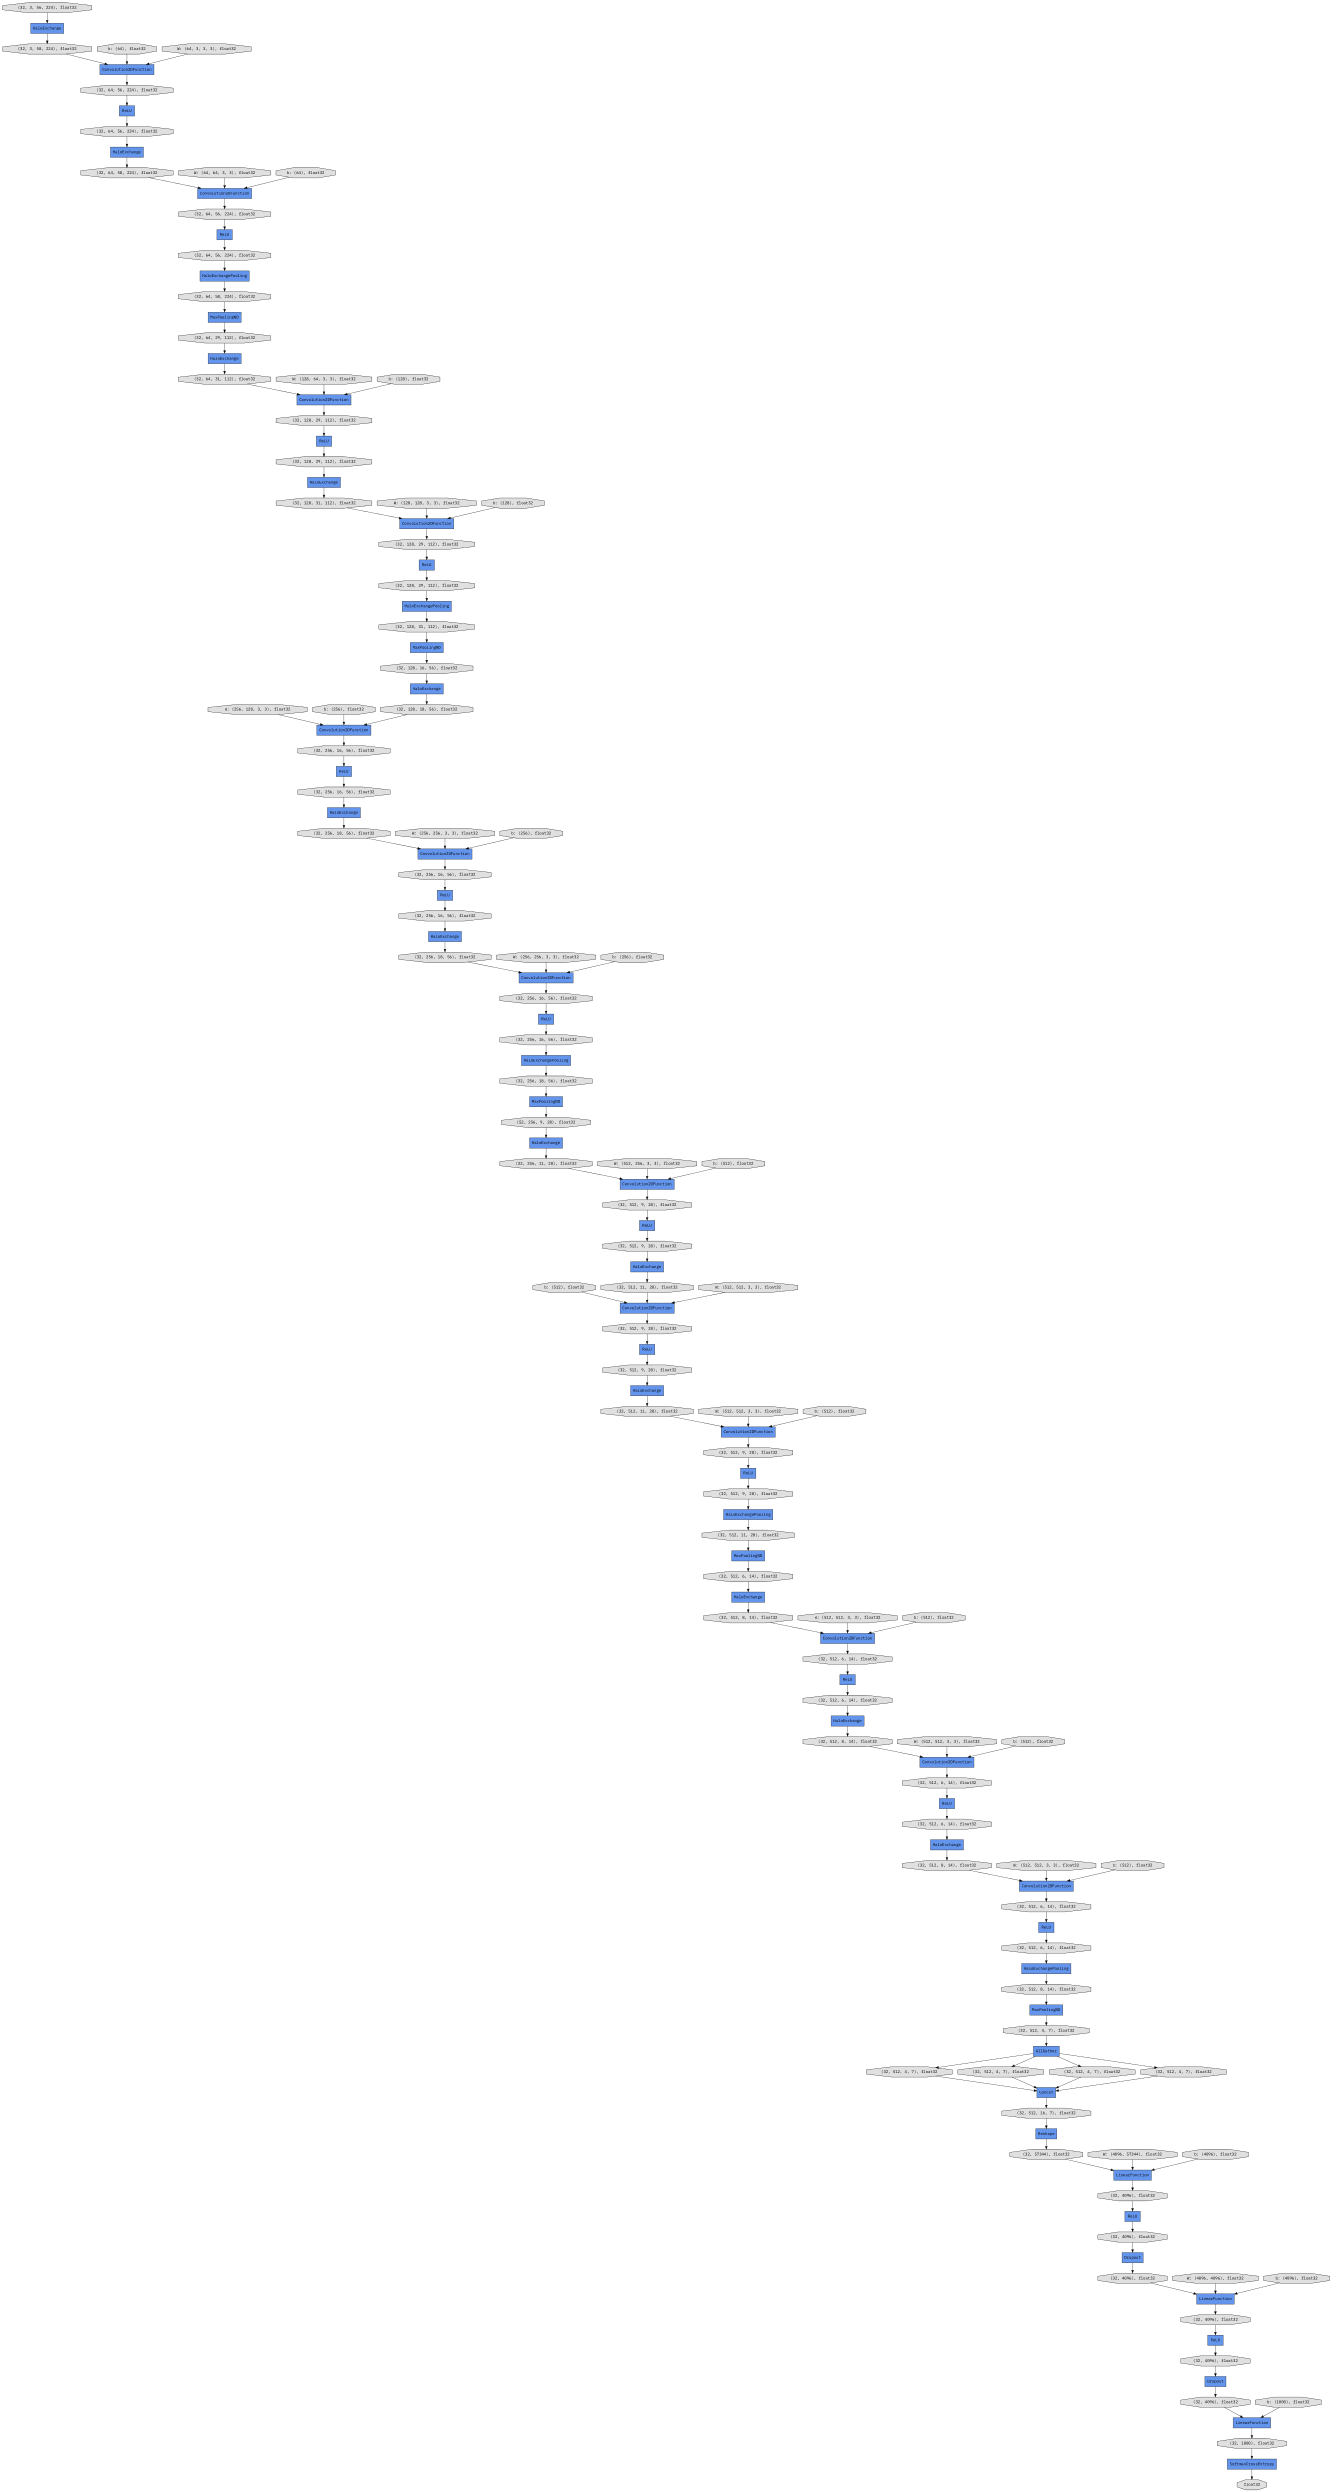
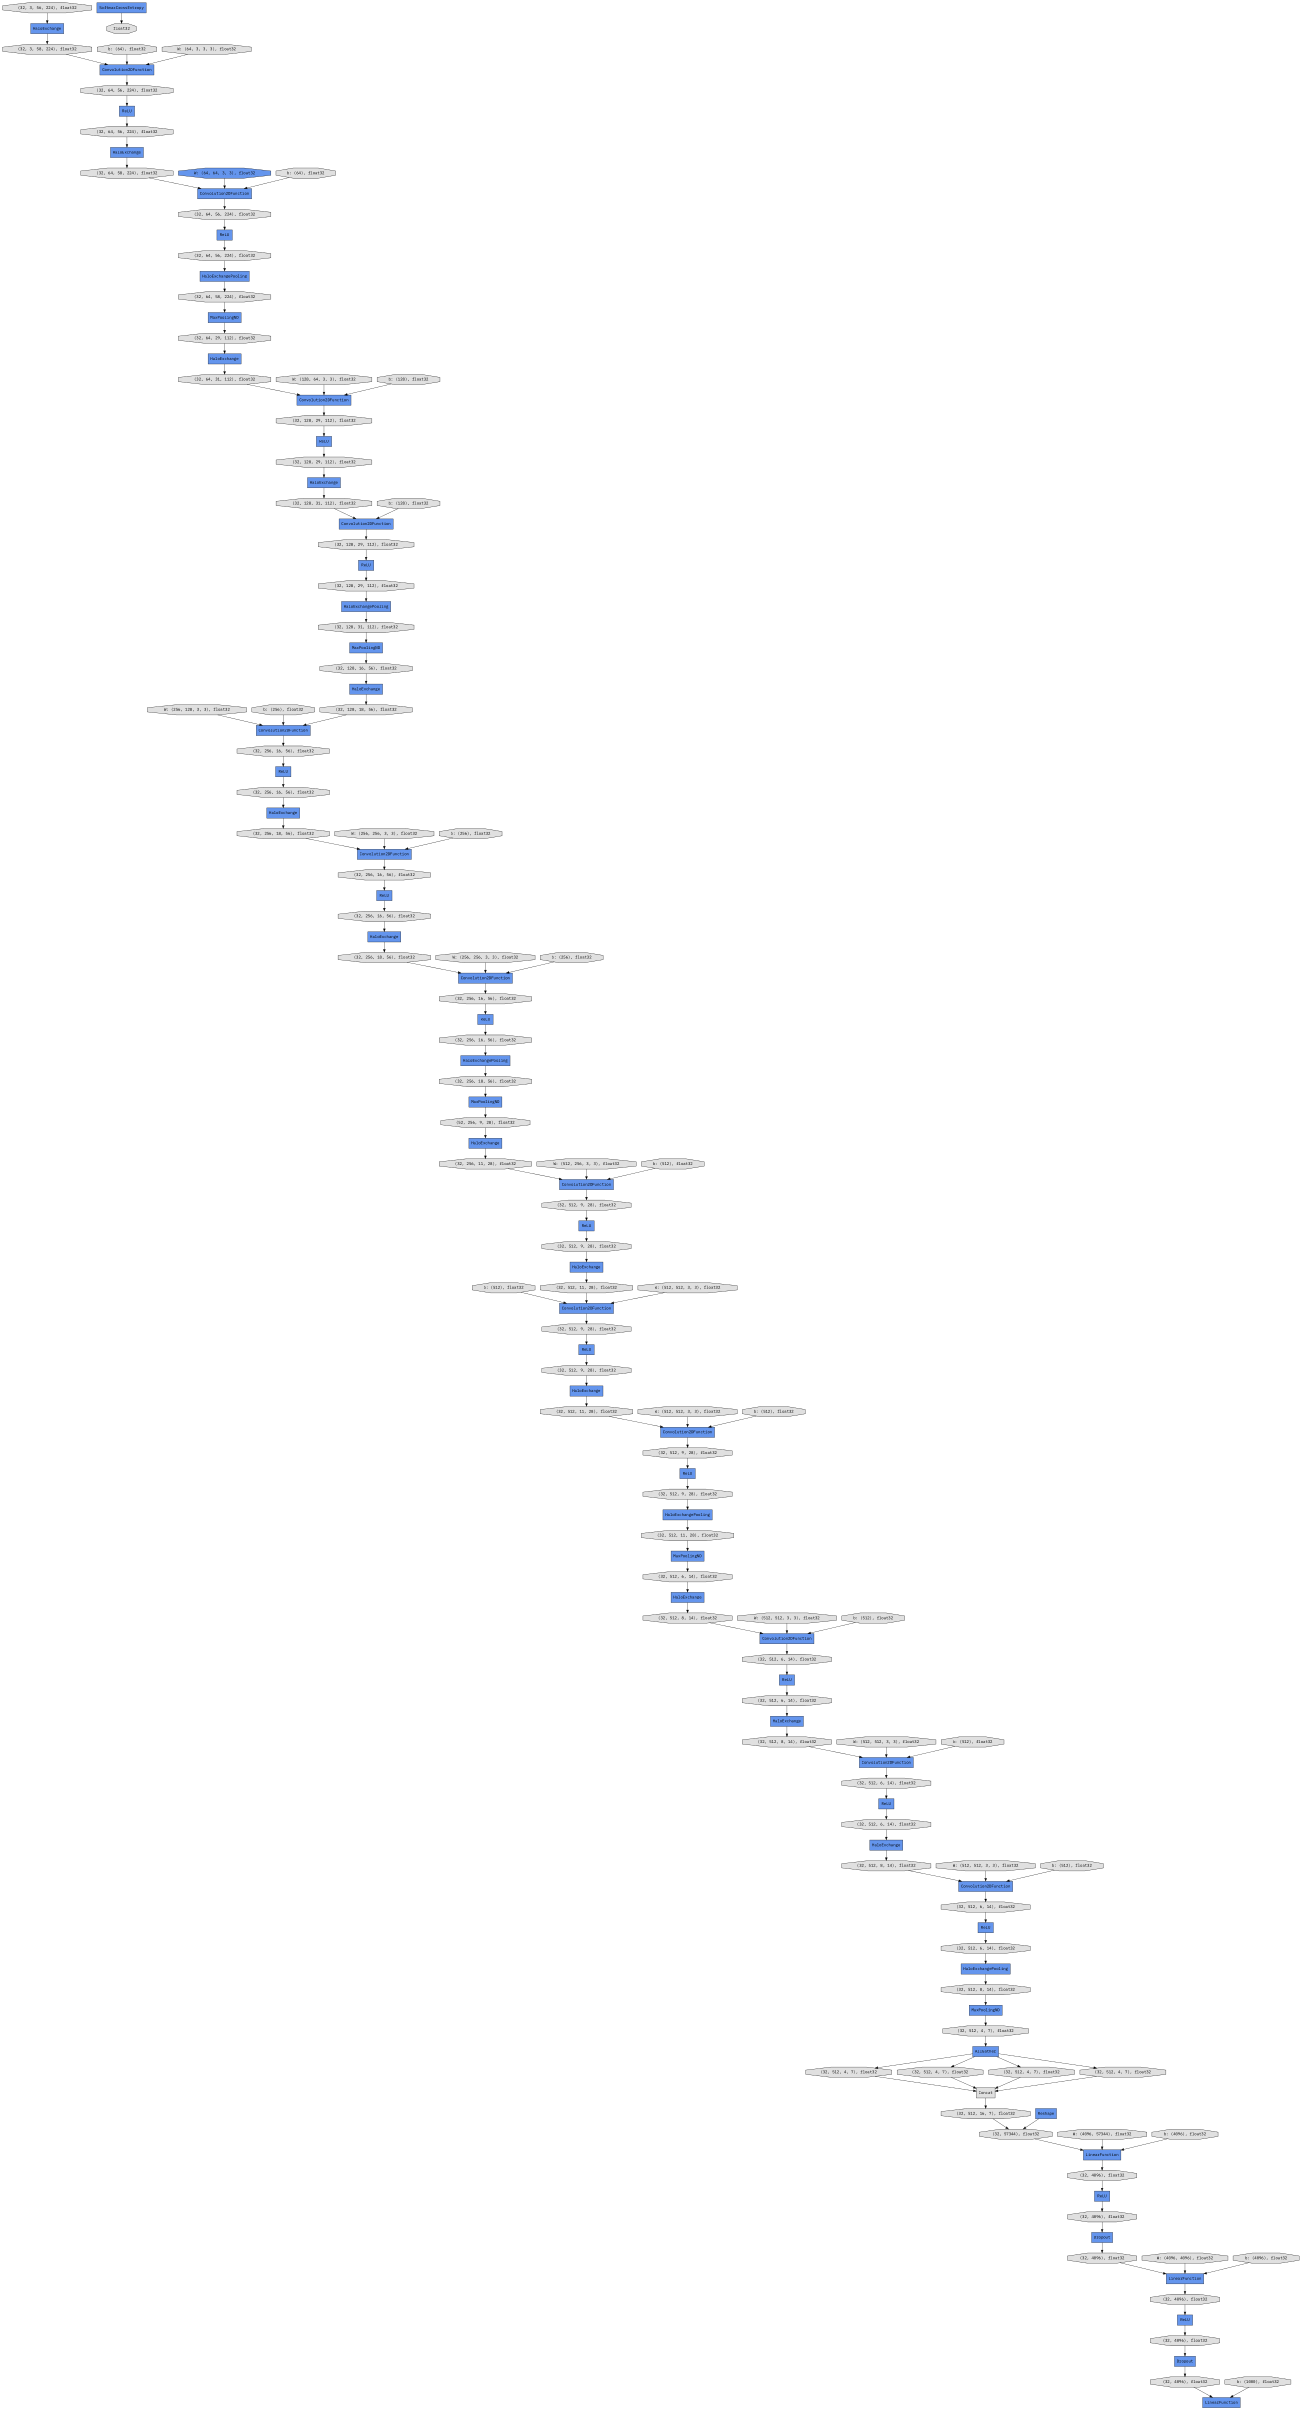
(225, 173) -> (225, 173)
(427, 503) -> none
(1046, 2093) -> (986, 2093)
(1046, 2122) -> (1000, 2123)
(1252, 2443) -> none
